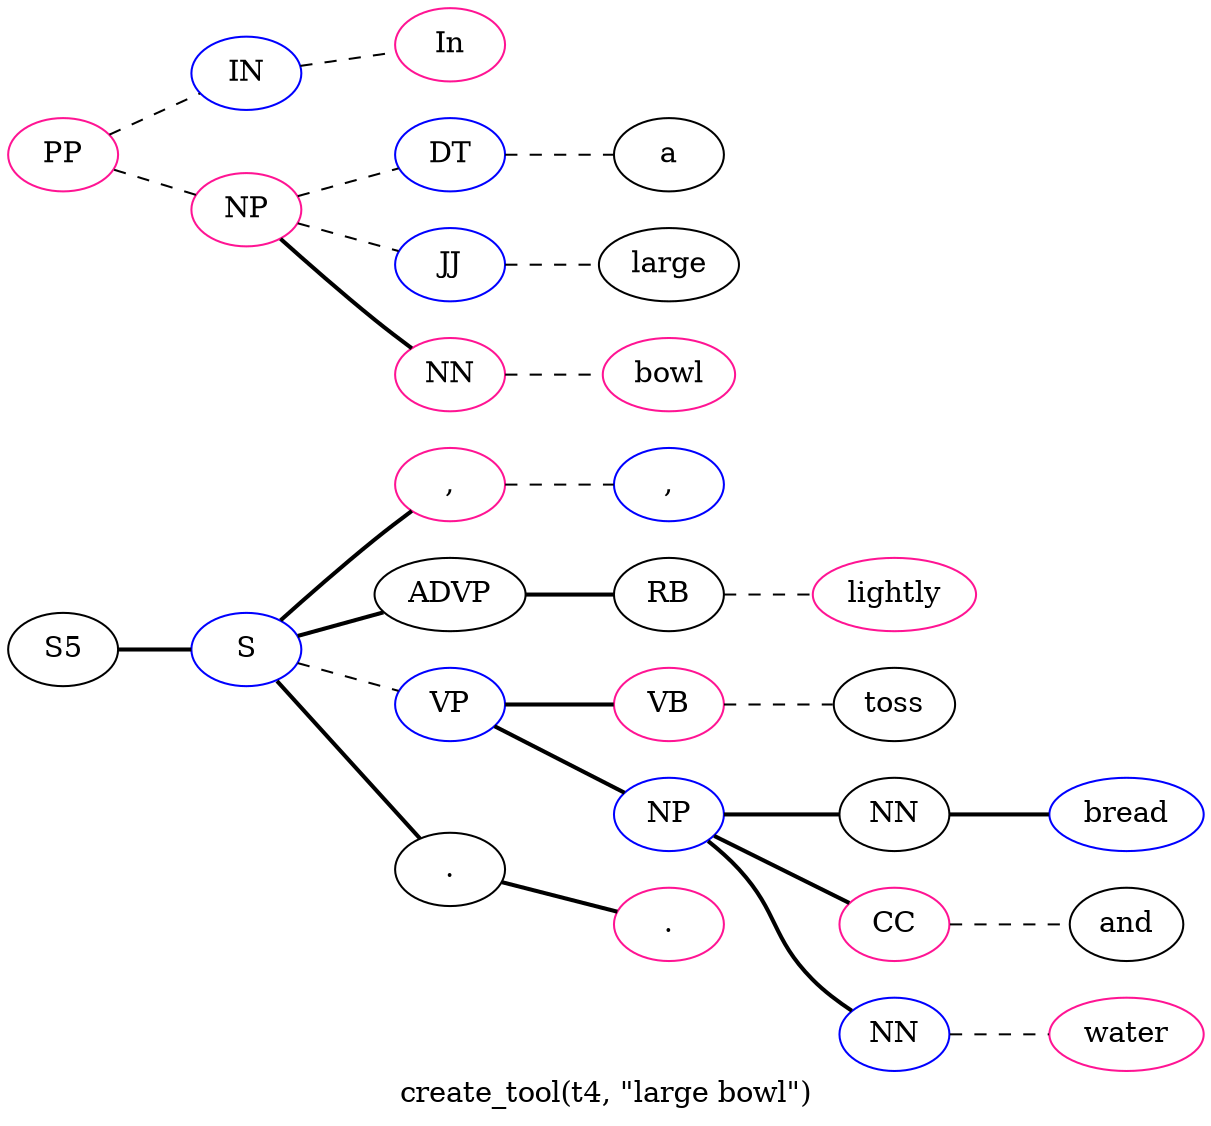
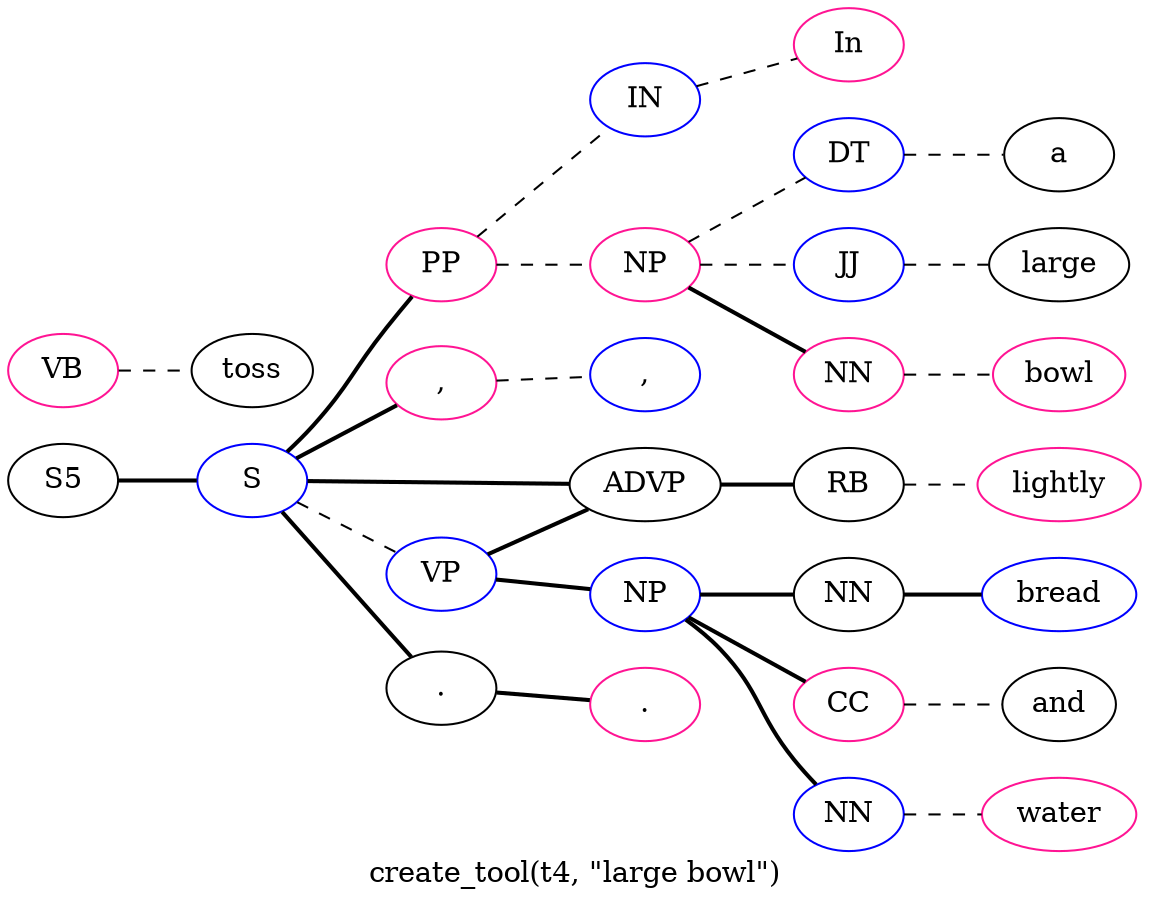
none -> (352, 376)
(559, 704) -> (538, 532)
